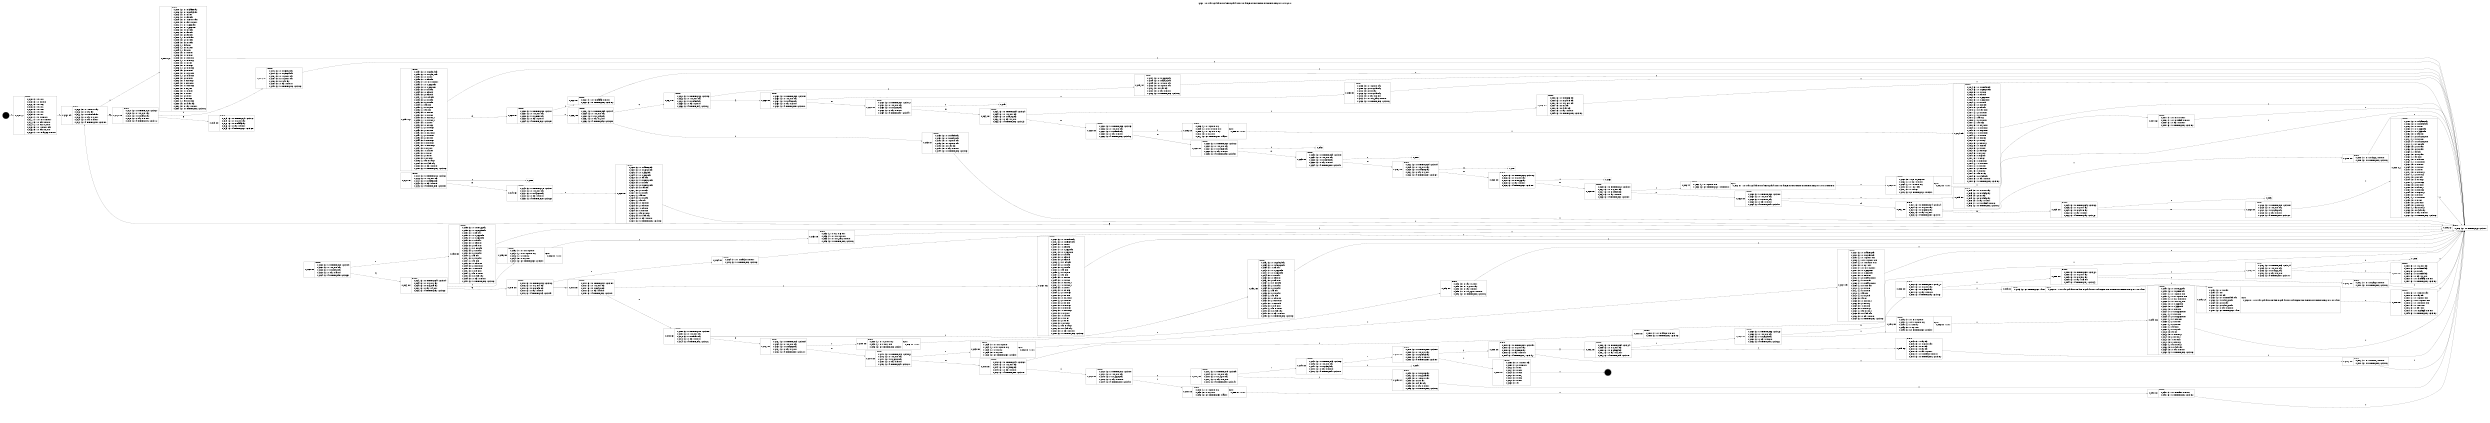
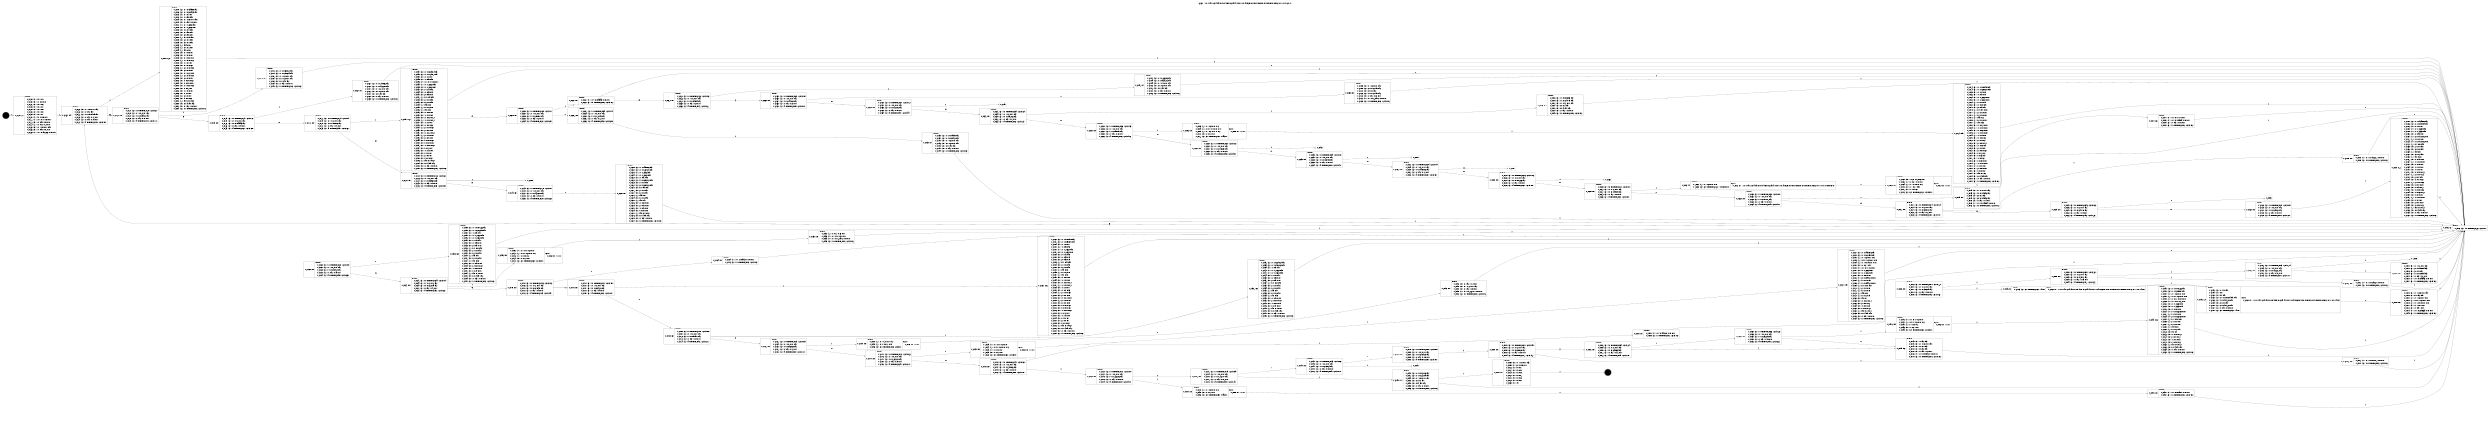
none -> (375, 91)
(638, 108) -> (639, 101)
none -> (327, 123)
(1851, 330) -> (1838, 342)
(1465, 364) -> (1465, 376)
